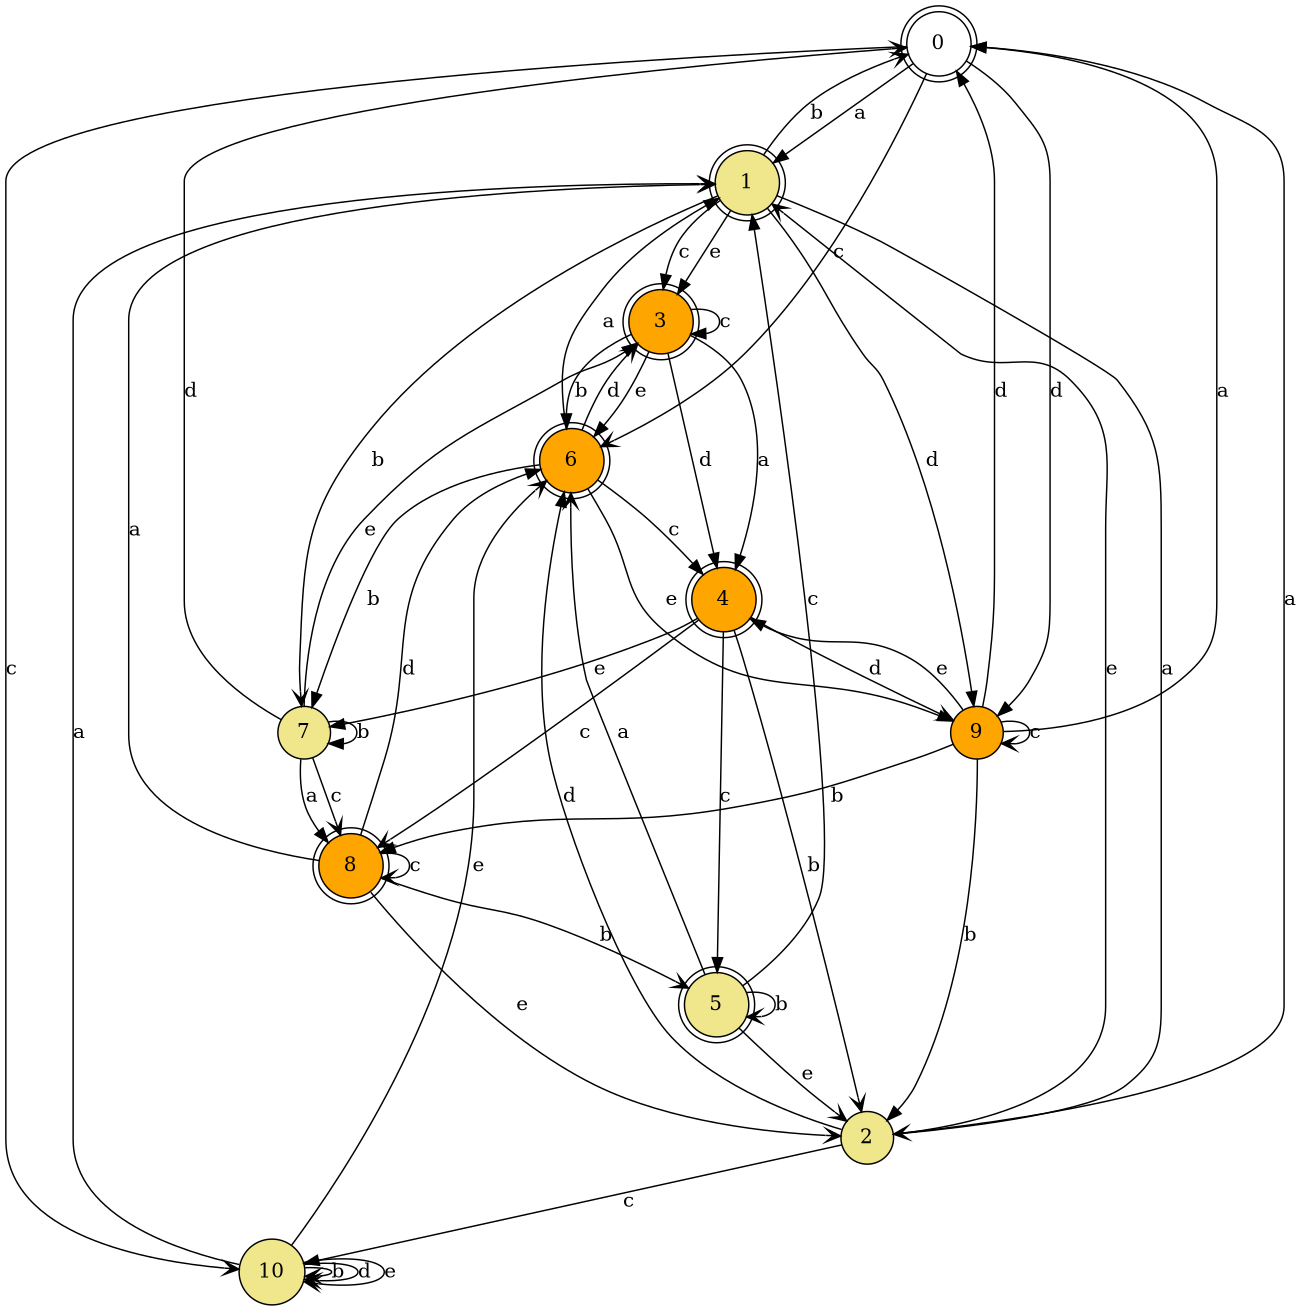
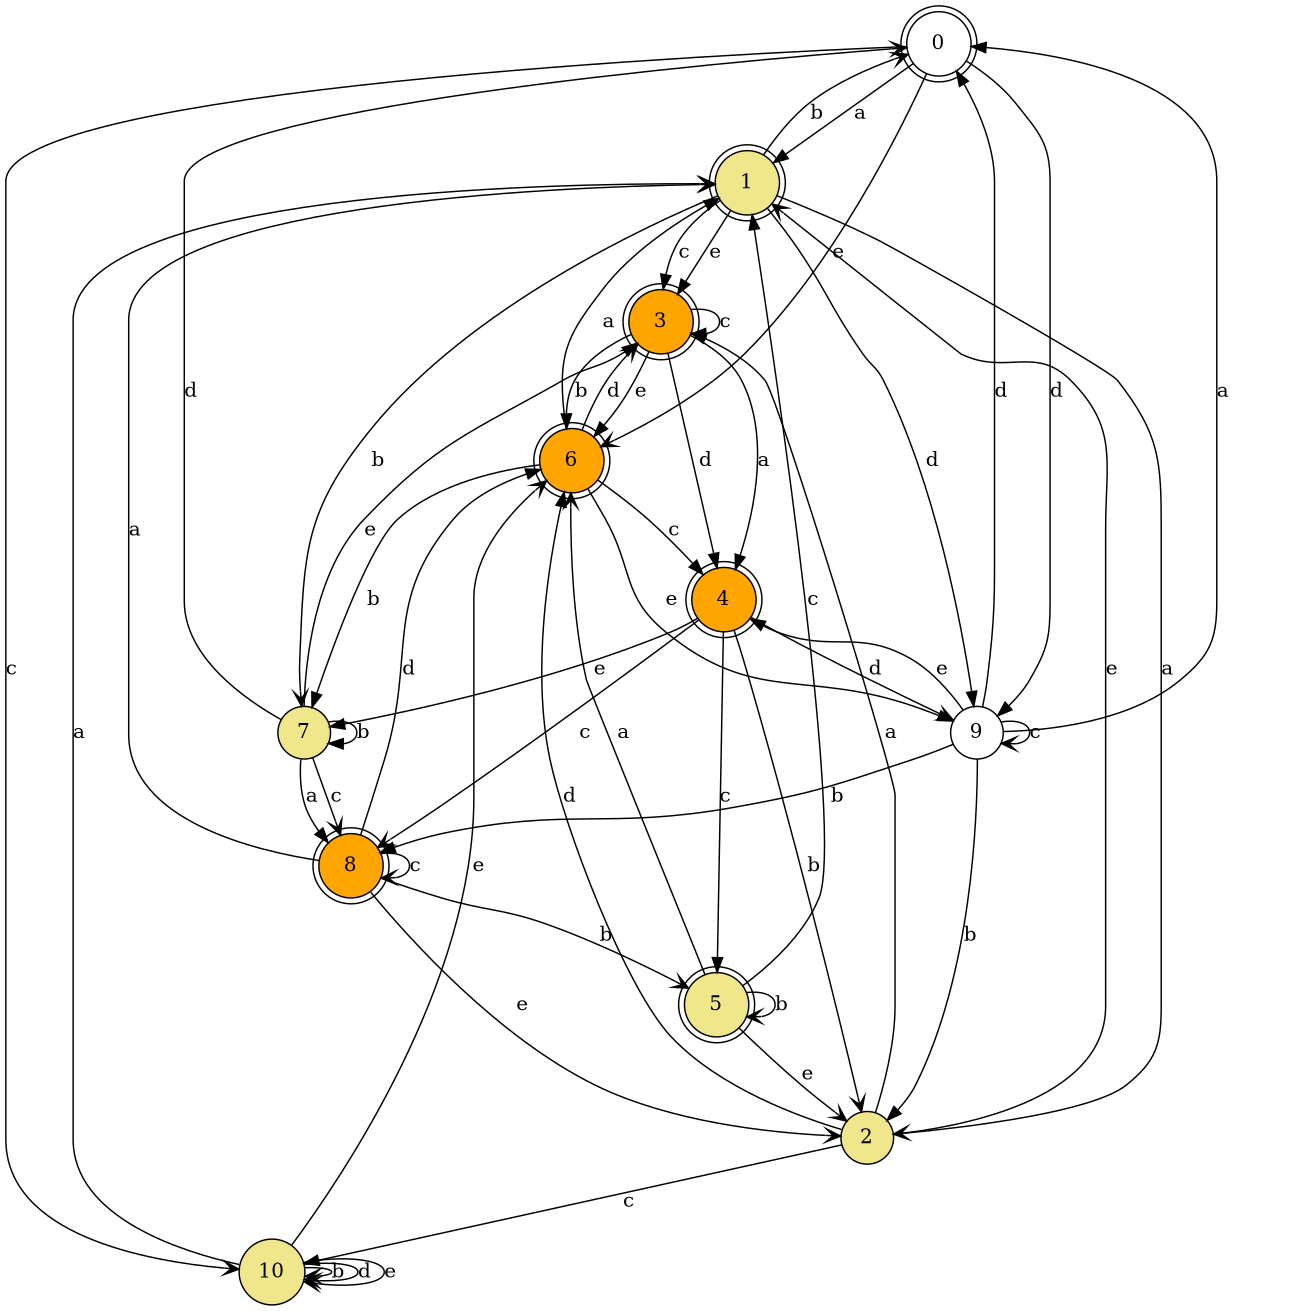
(839, 252) -> (839, 252)
(1284, 634) -> (870, 704)
(977, 733) -> (977, 733)
